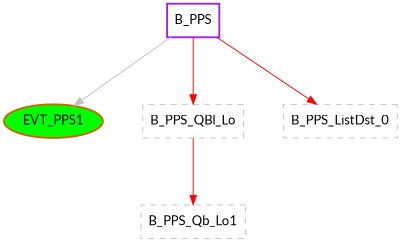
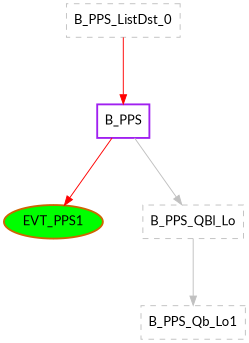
(193, 66) -> (155, 168)
(263, 68) -> (123, 66)
(126, 69) -> (91, 168)
(193, 167) -> (193, 267)
